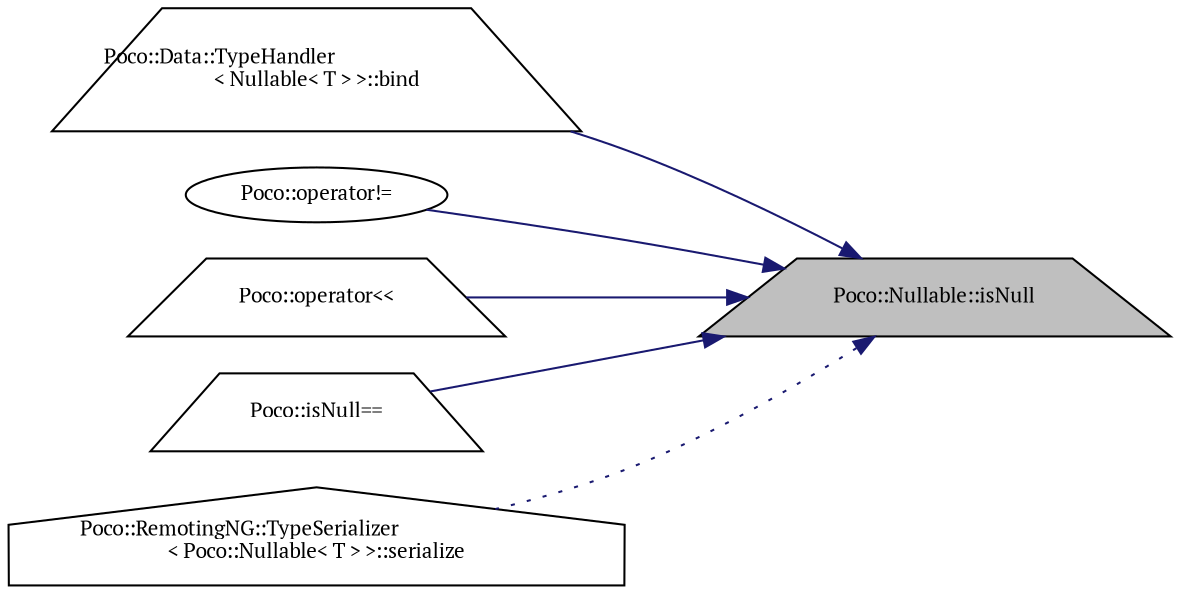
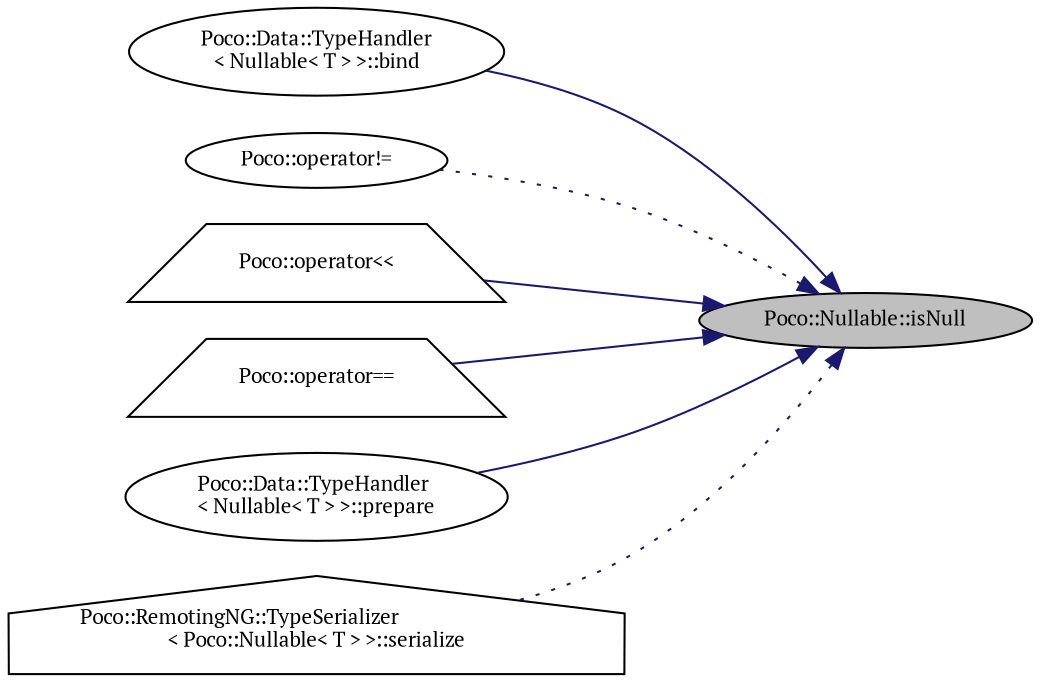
(317, 70) -> (317, 52)
(596, 235) -> (627, 206)
(935, 297) -> (866, 320)
(317, 412) -> (317, 378)
none -> (317, 497)
